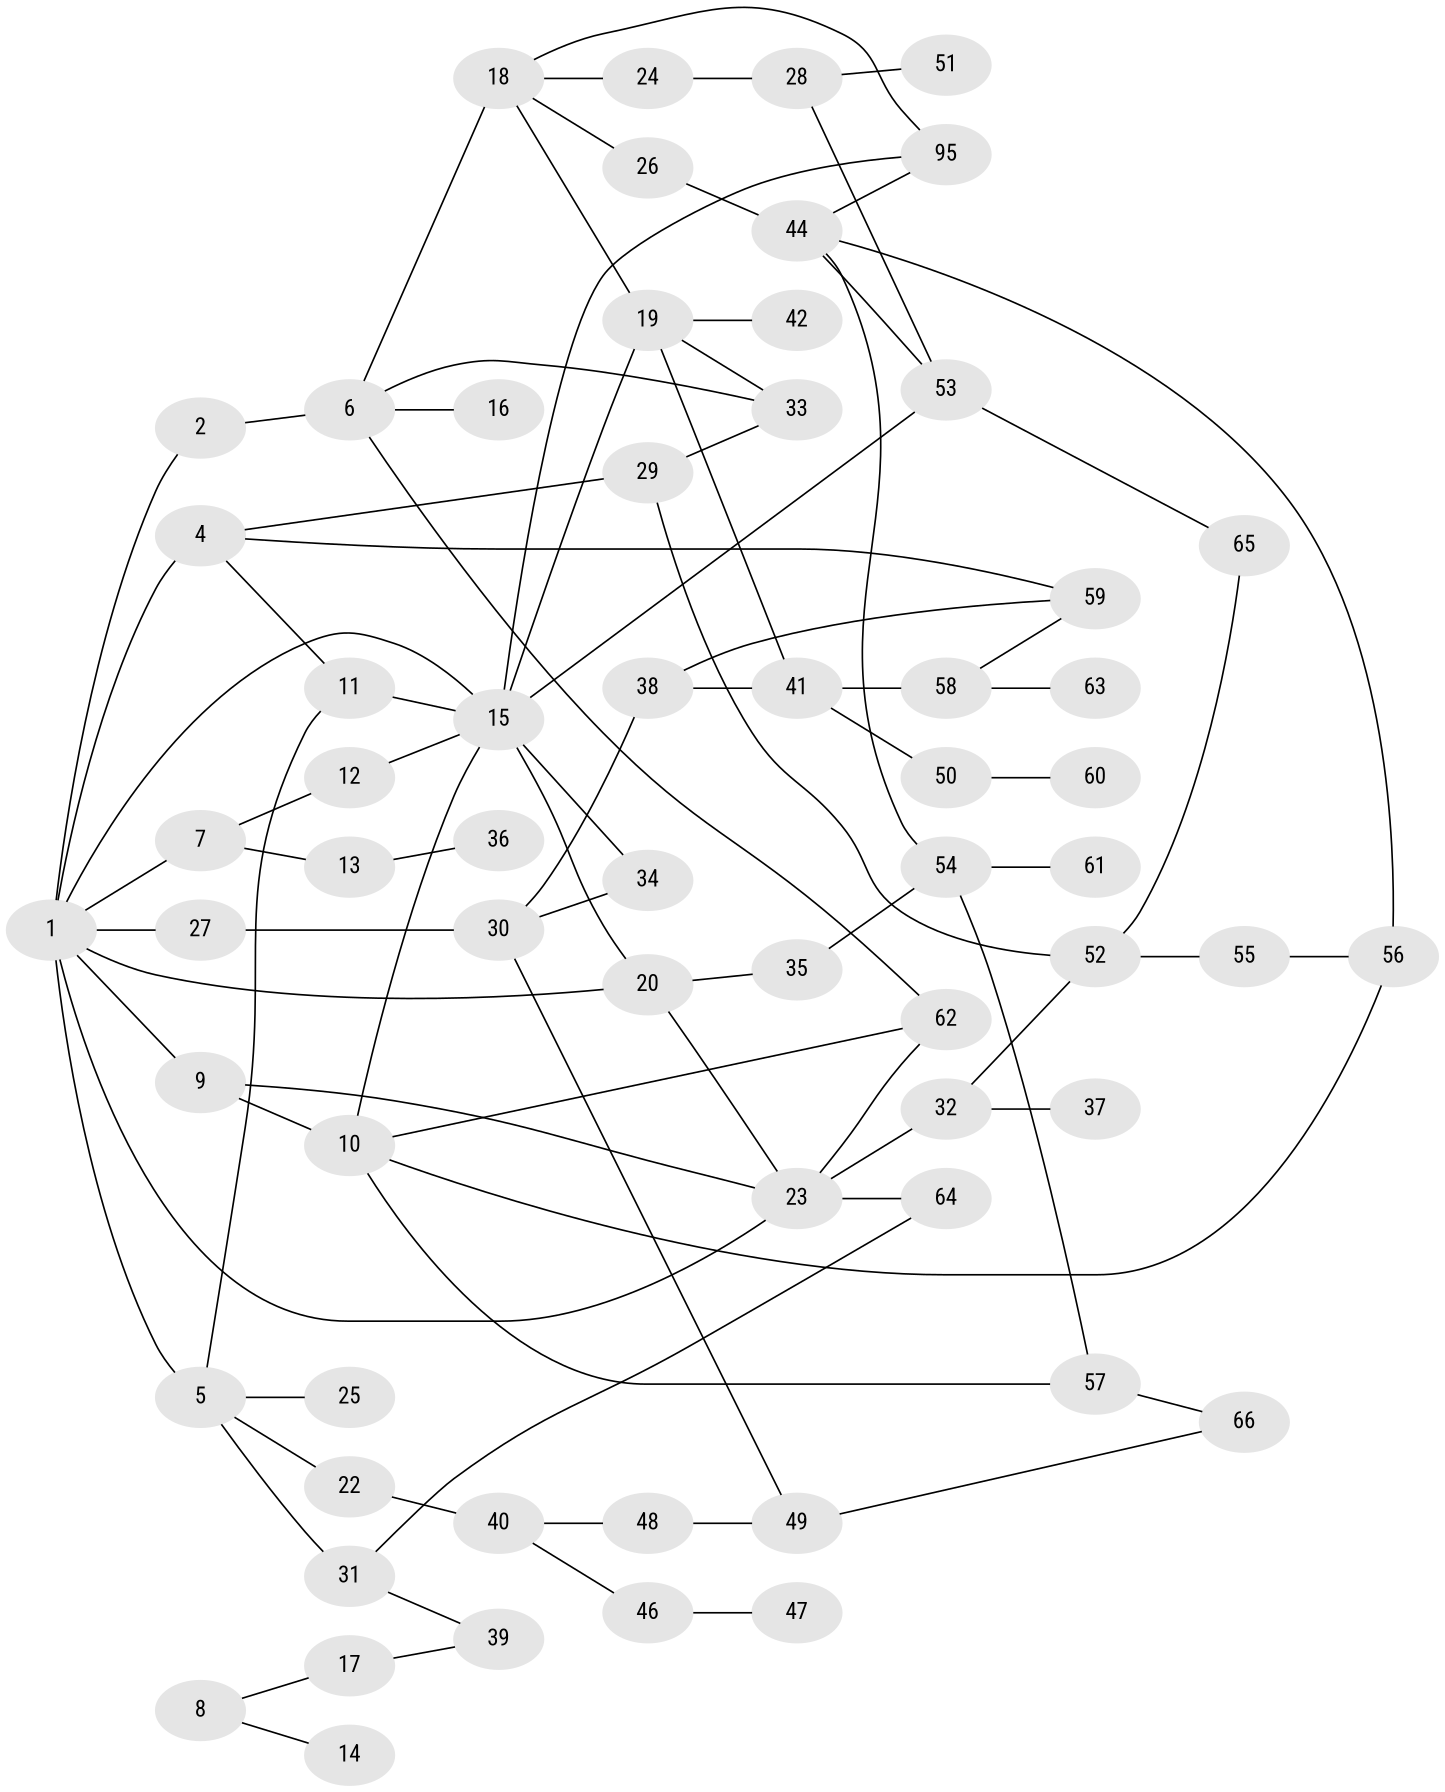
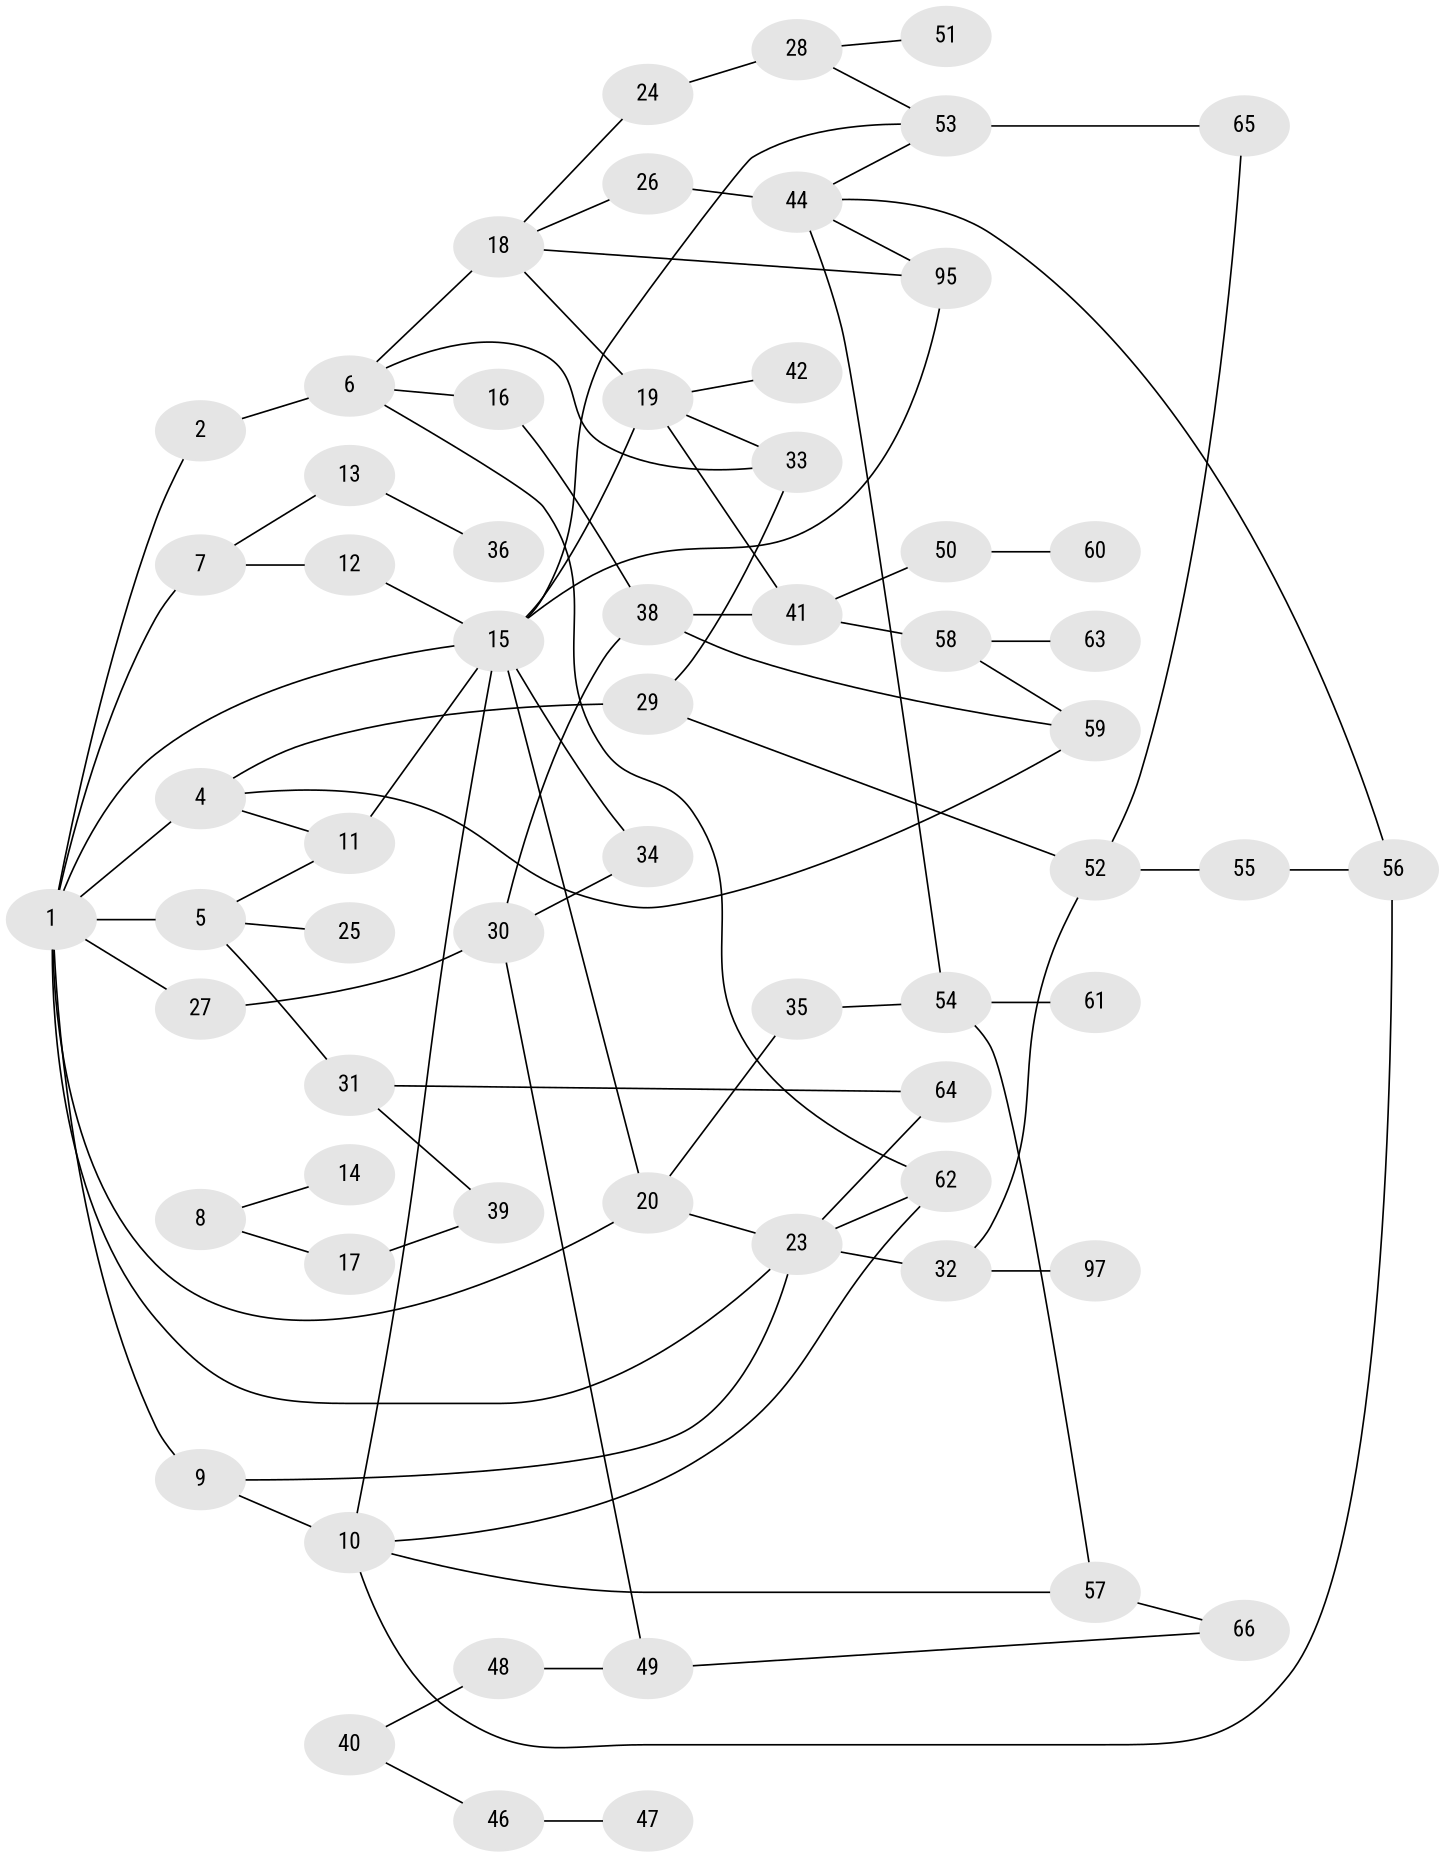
none -> (563, 480)
(1095, 1109) -> (1095, 1271)
(350, 1487) -> none
